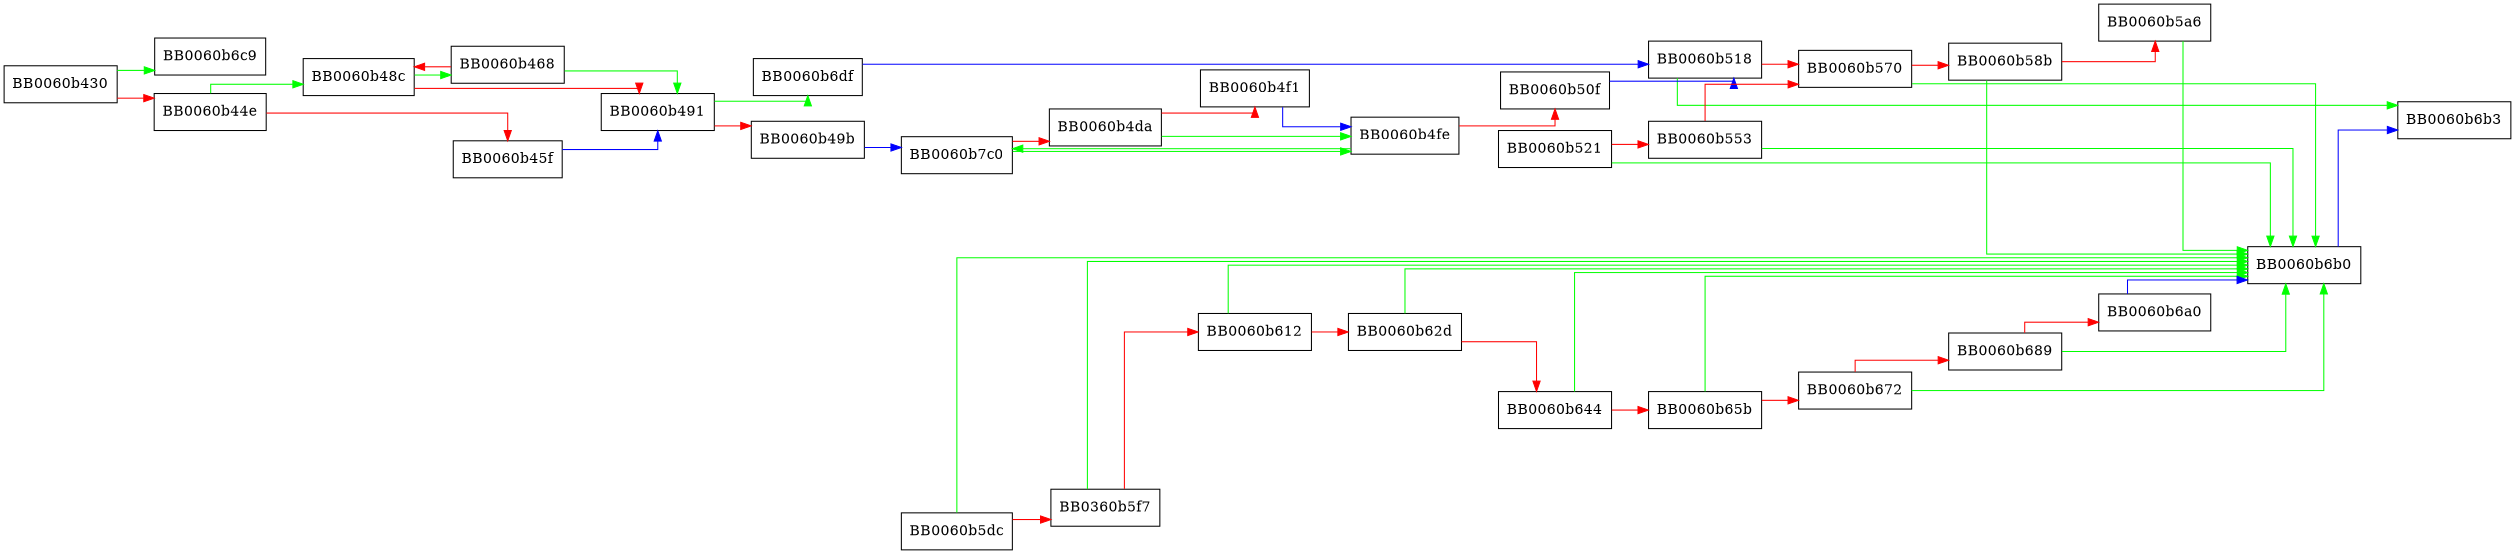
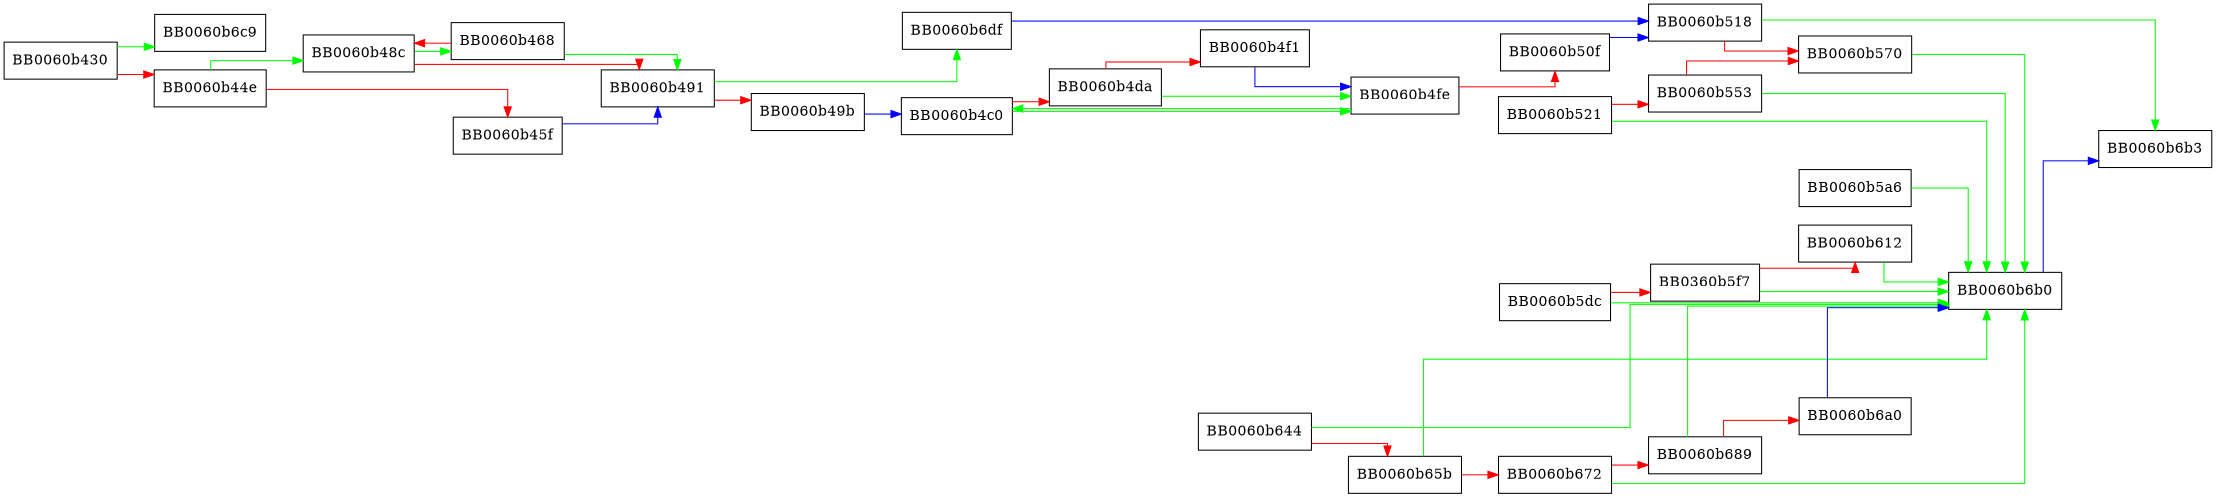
(2005, 62) -> none
(957, 155) -> (957, 116)
(1405, 332) -> none
